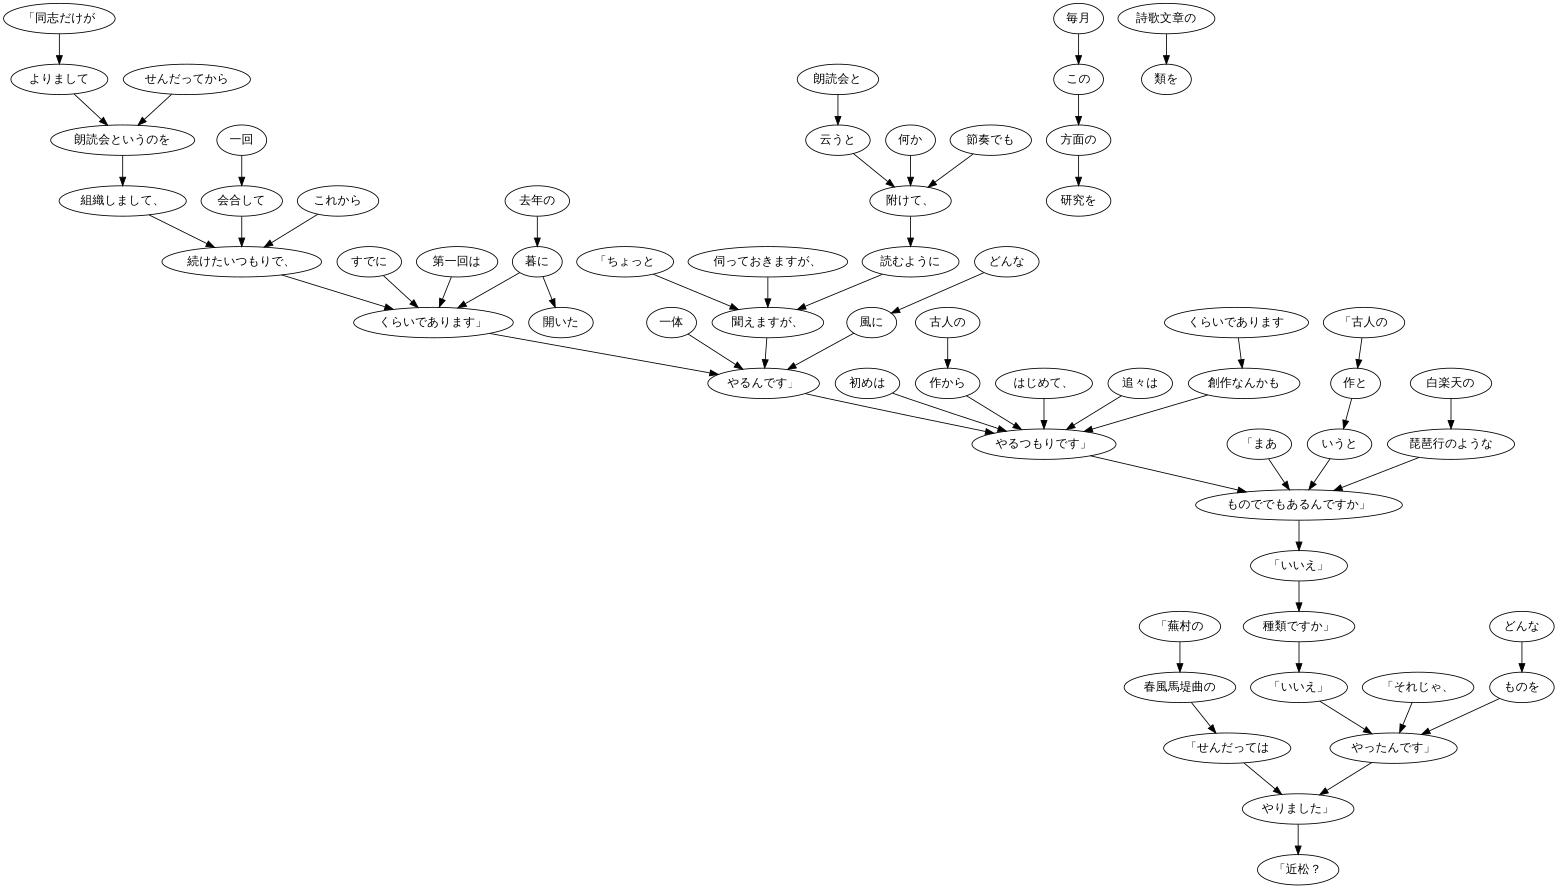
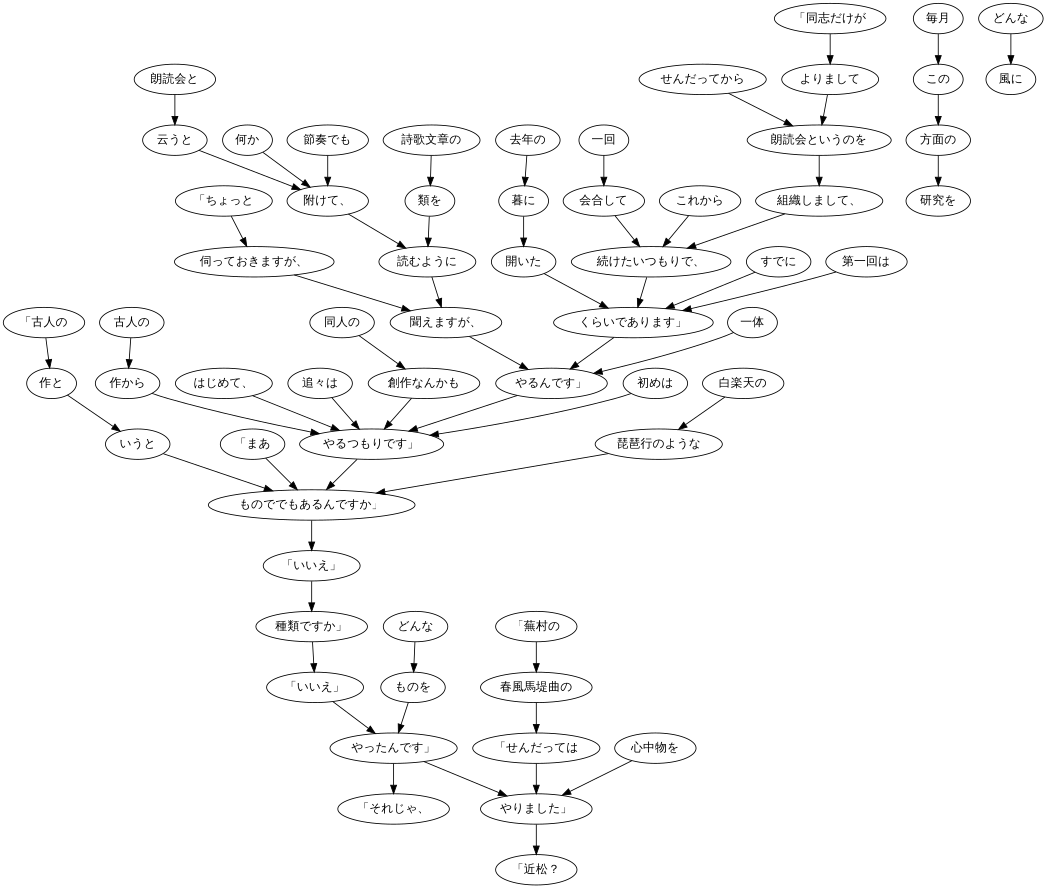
none -> (429, 227)
(492, 288) -> (572, 289)
(692, 290) -> (237, 227)
(1237, 323) -> (342, 323)
(825, 349) -> none
(1408, 714) -> (394, 774)
none -> (655, 748)
